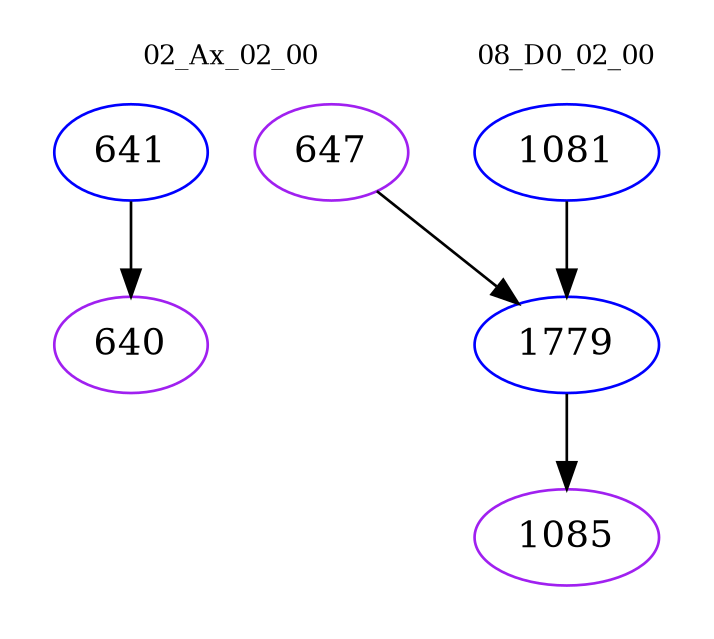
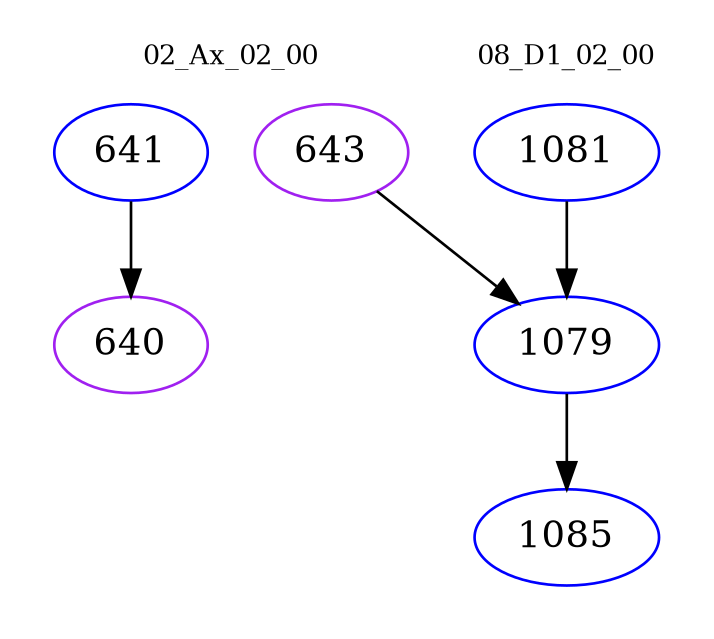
(567, 57) -> (567, 57)
(332, 152) -> (332, 152)
(567, 345) -> (567, 345)
(567, 537) -> (567, 537)
